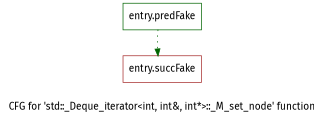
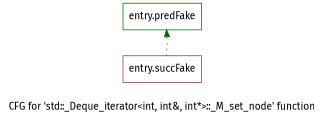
(157, 39) -> (167, 46)
